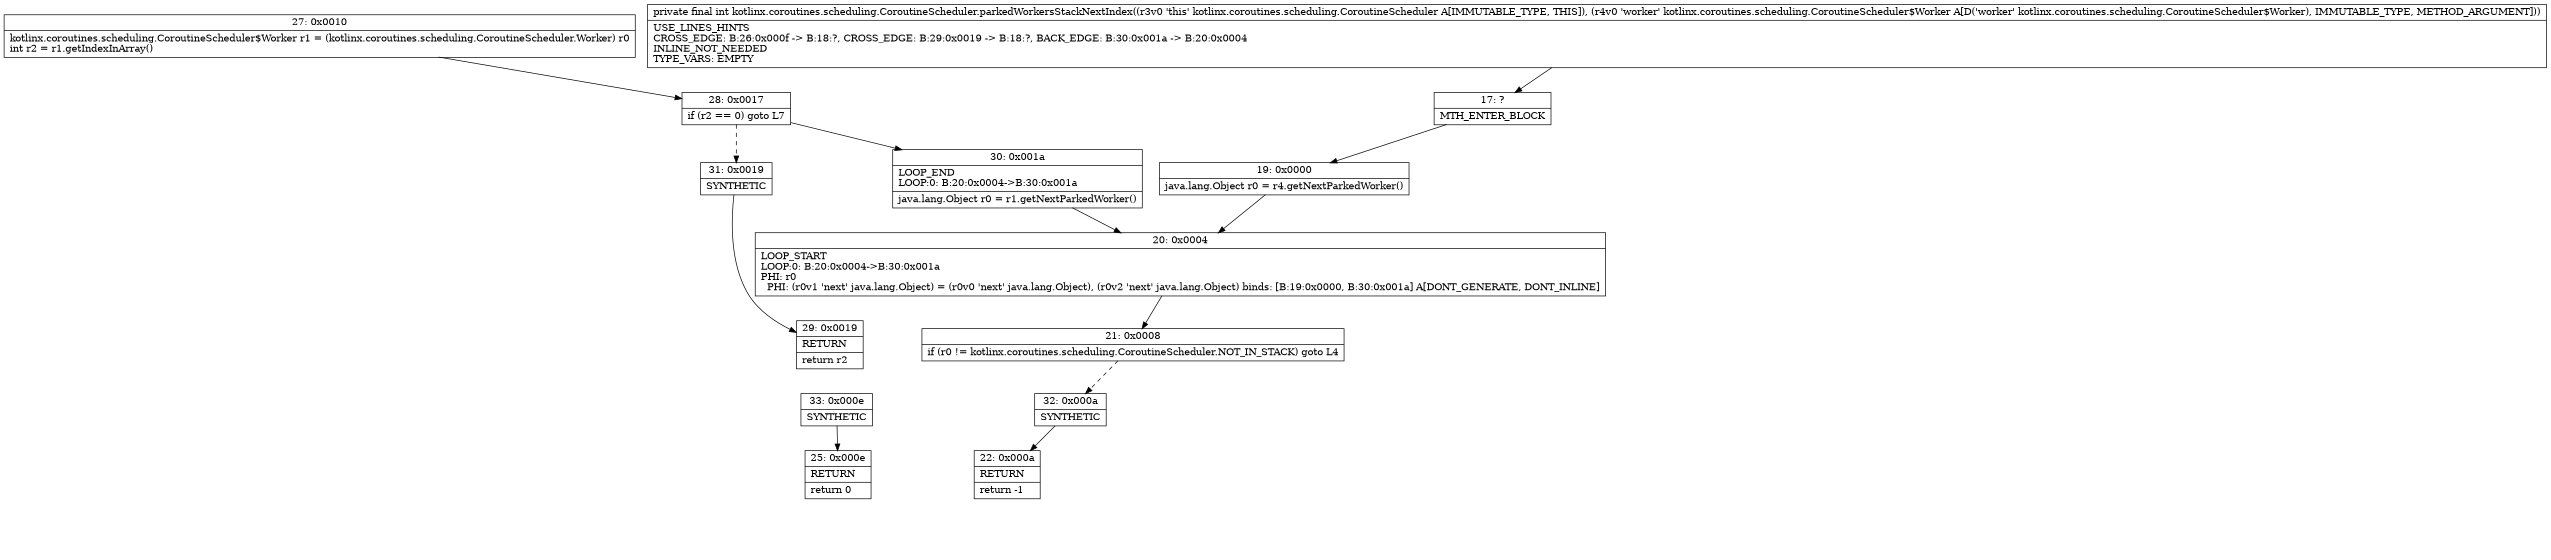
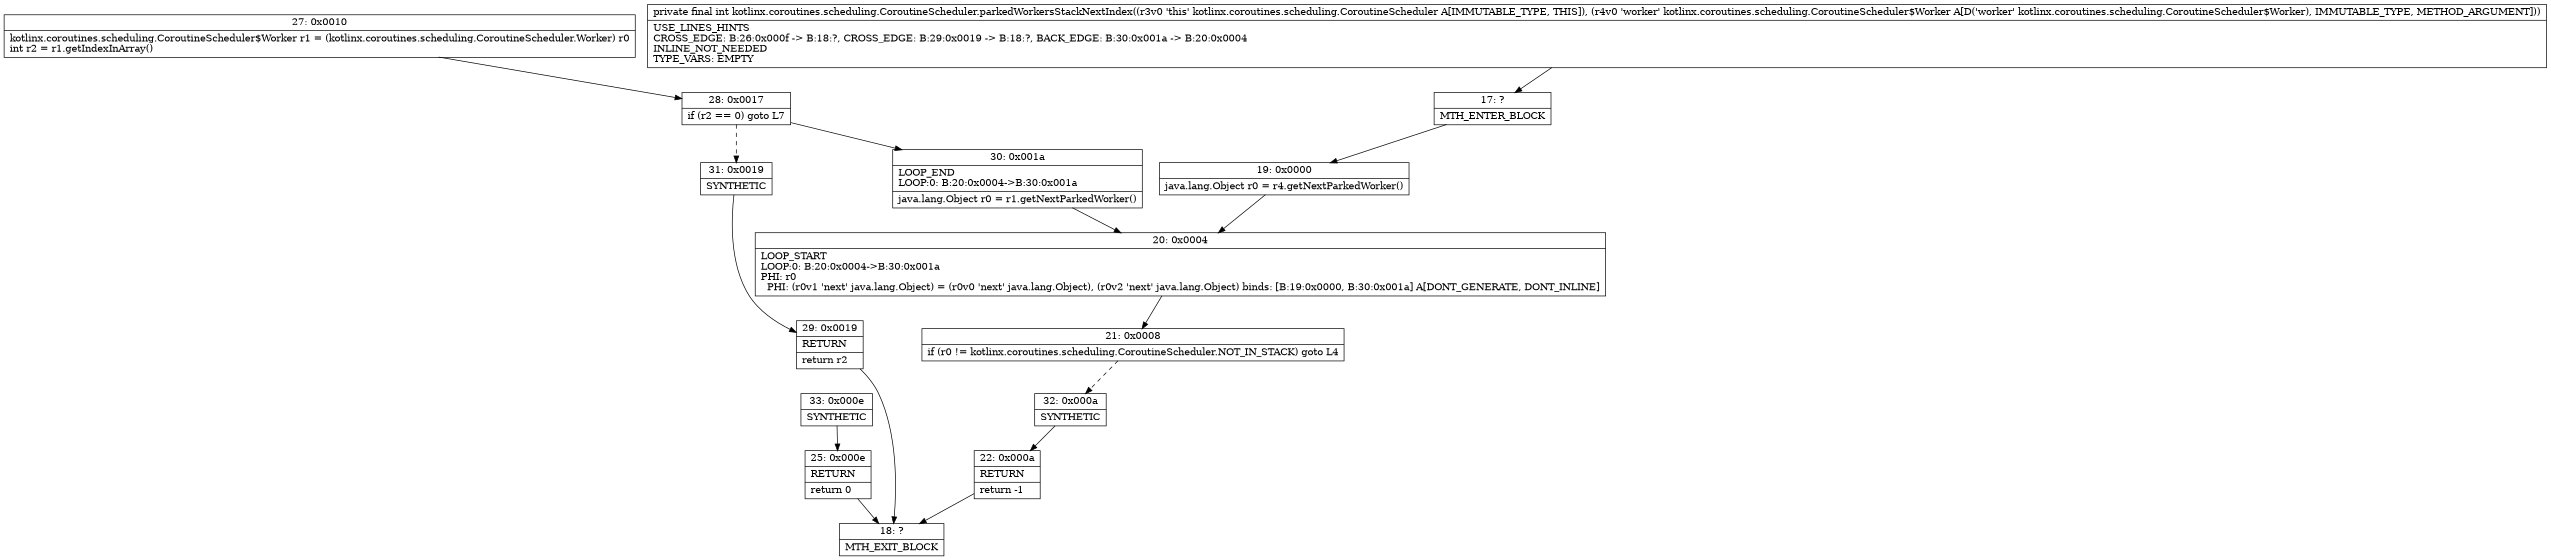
none -> (892, 540)
